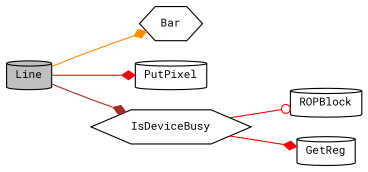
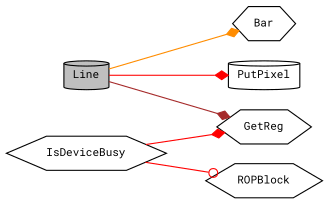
(82, 96) -> (163, 98)
(326, 103) -> (264, 181)
(326, 151) -> (264, 127)
